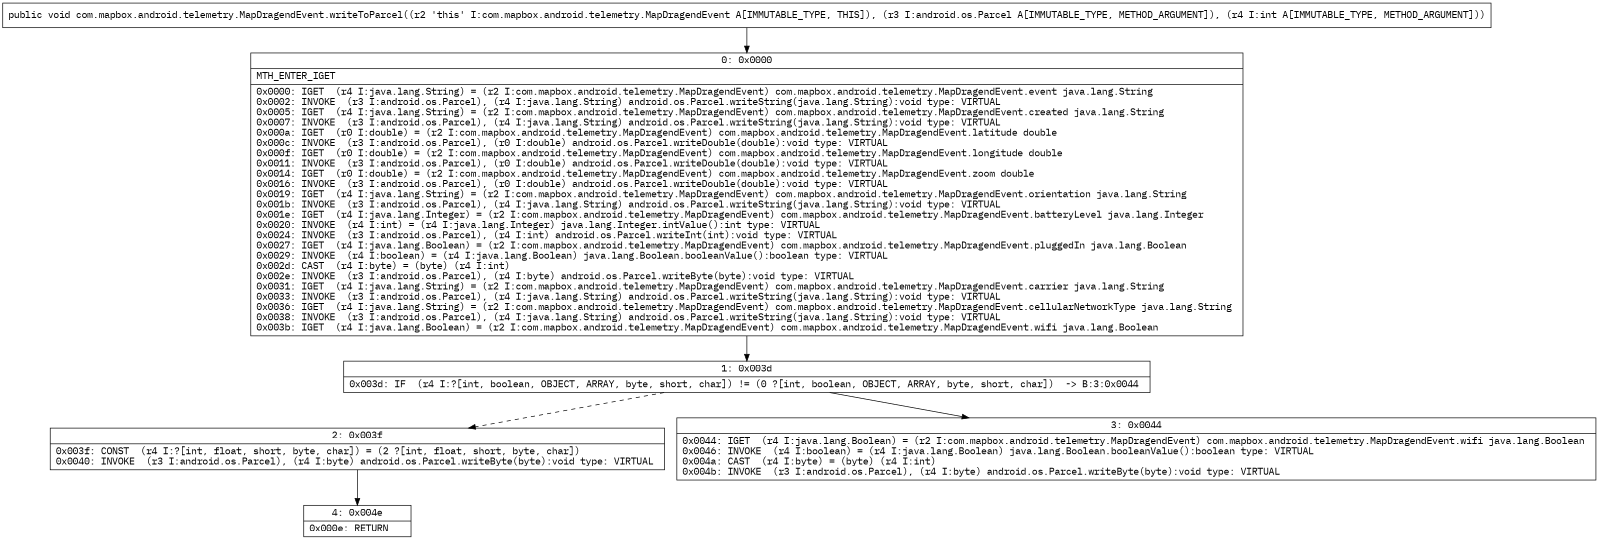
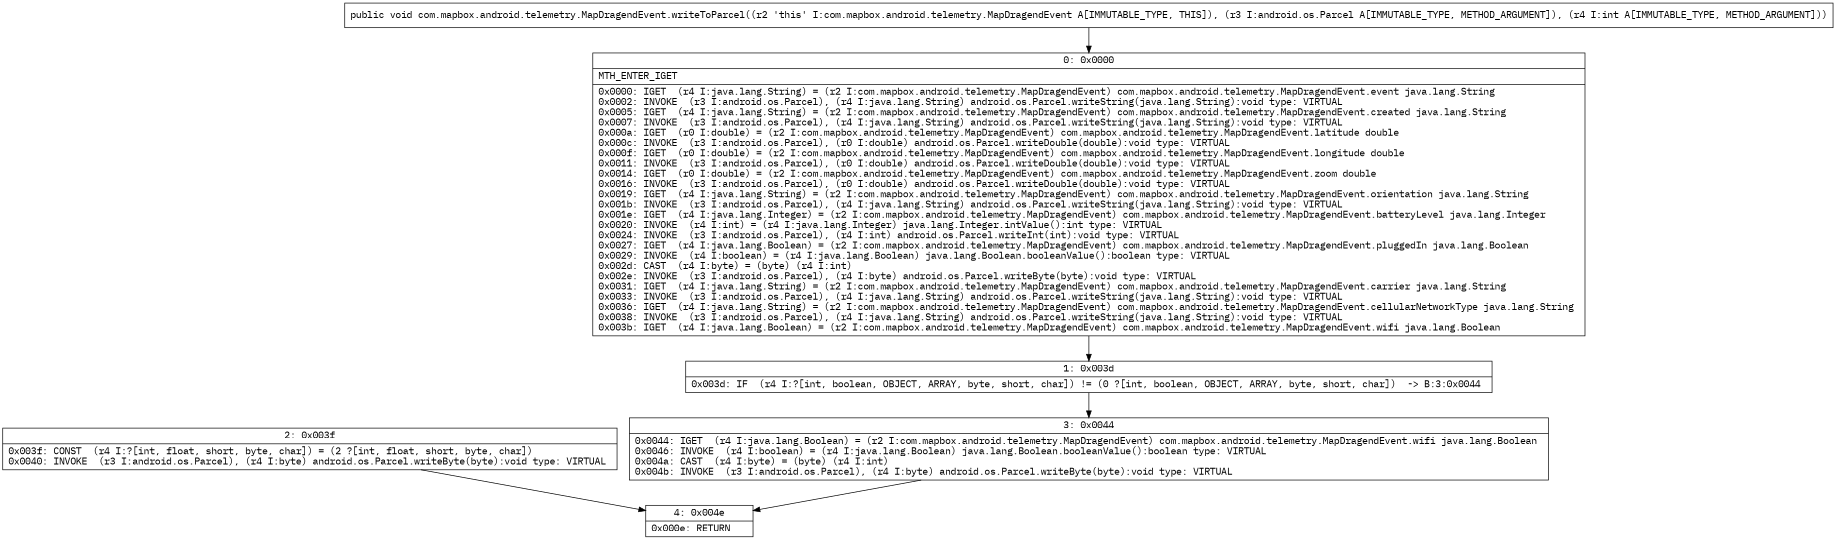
(570, 410) -> none
none -> (840, 495)
